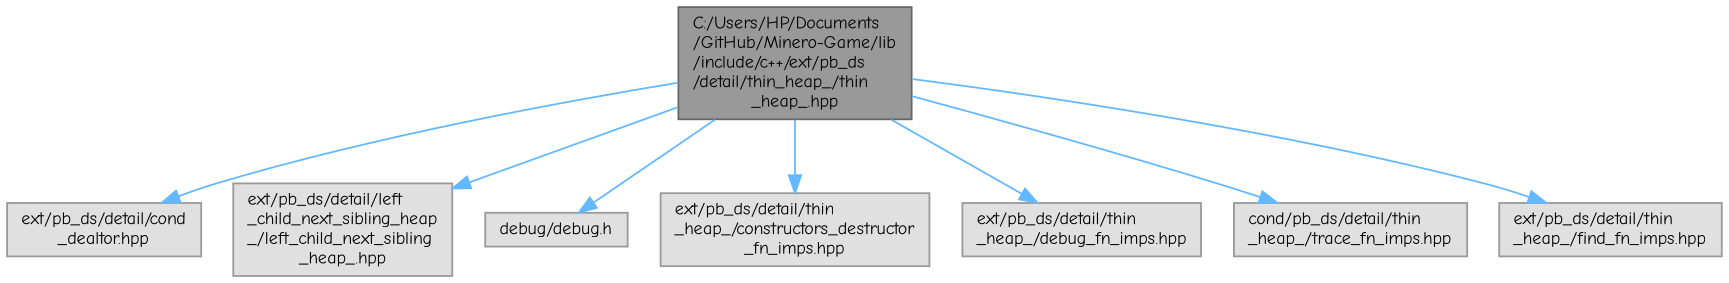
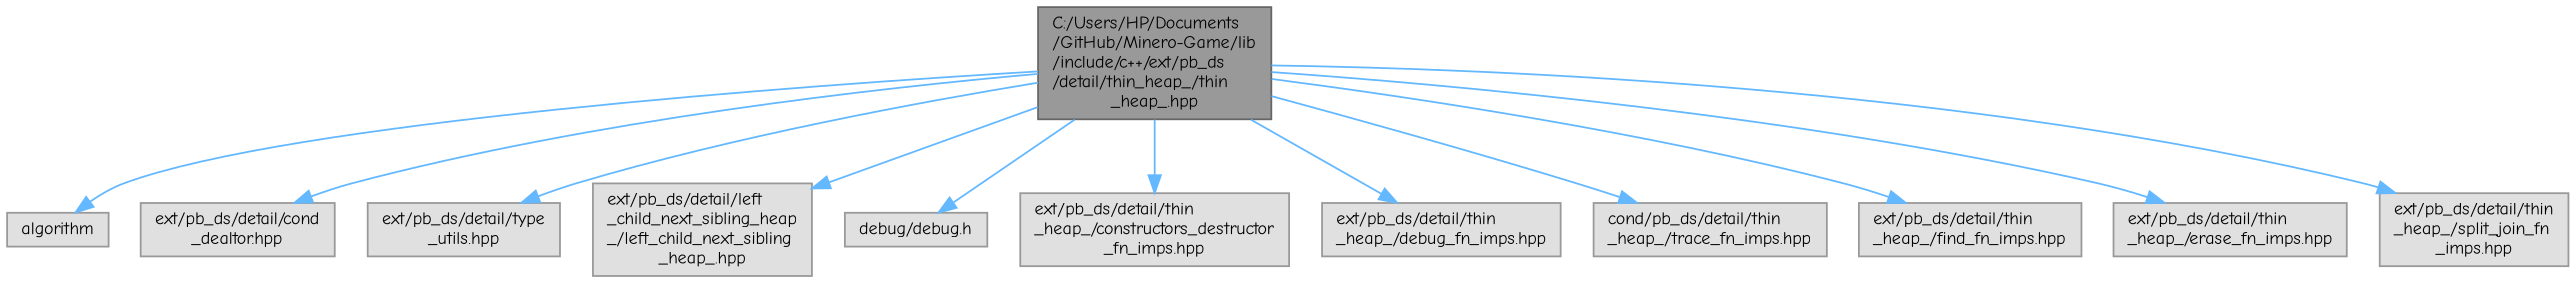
none -> (58, 230)
none -> (464, 230)
none -> (2230, 230)
none -> (2474, 230)
